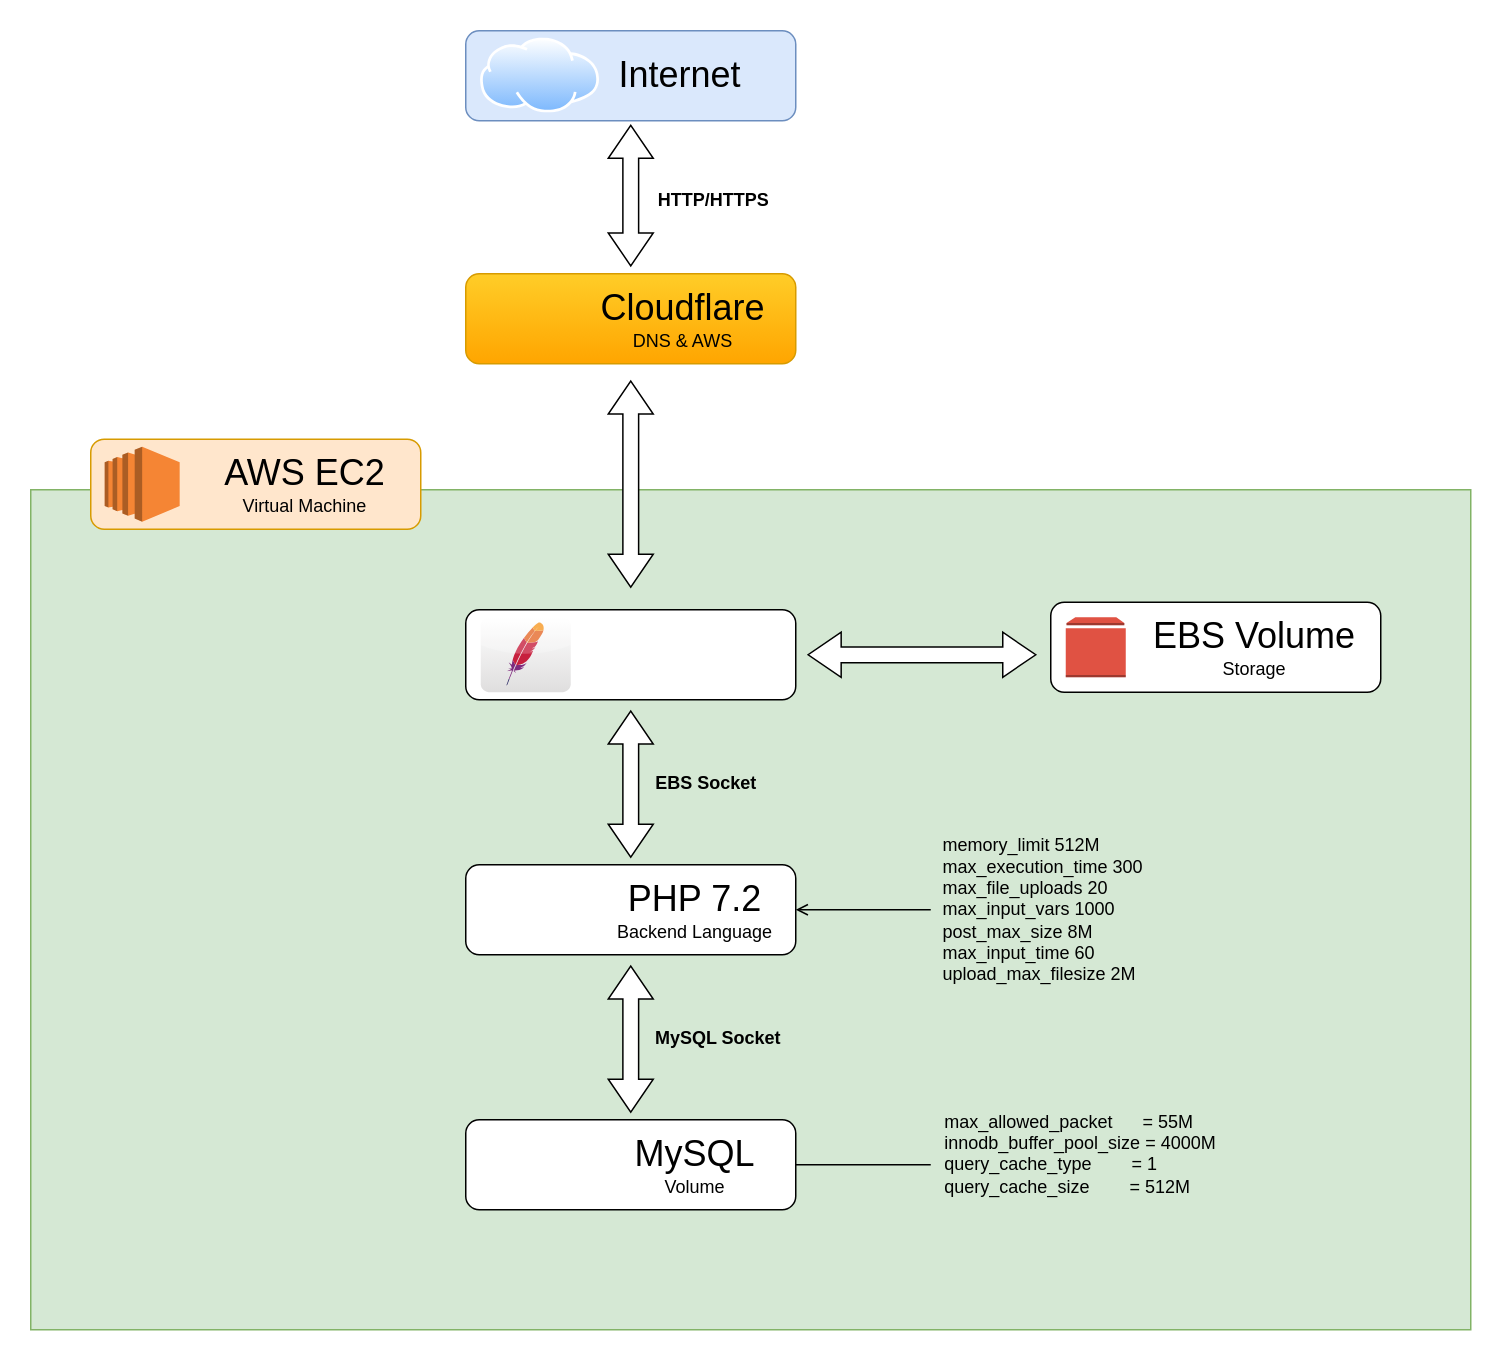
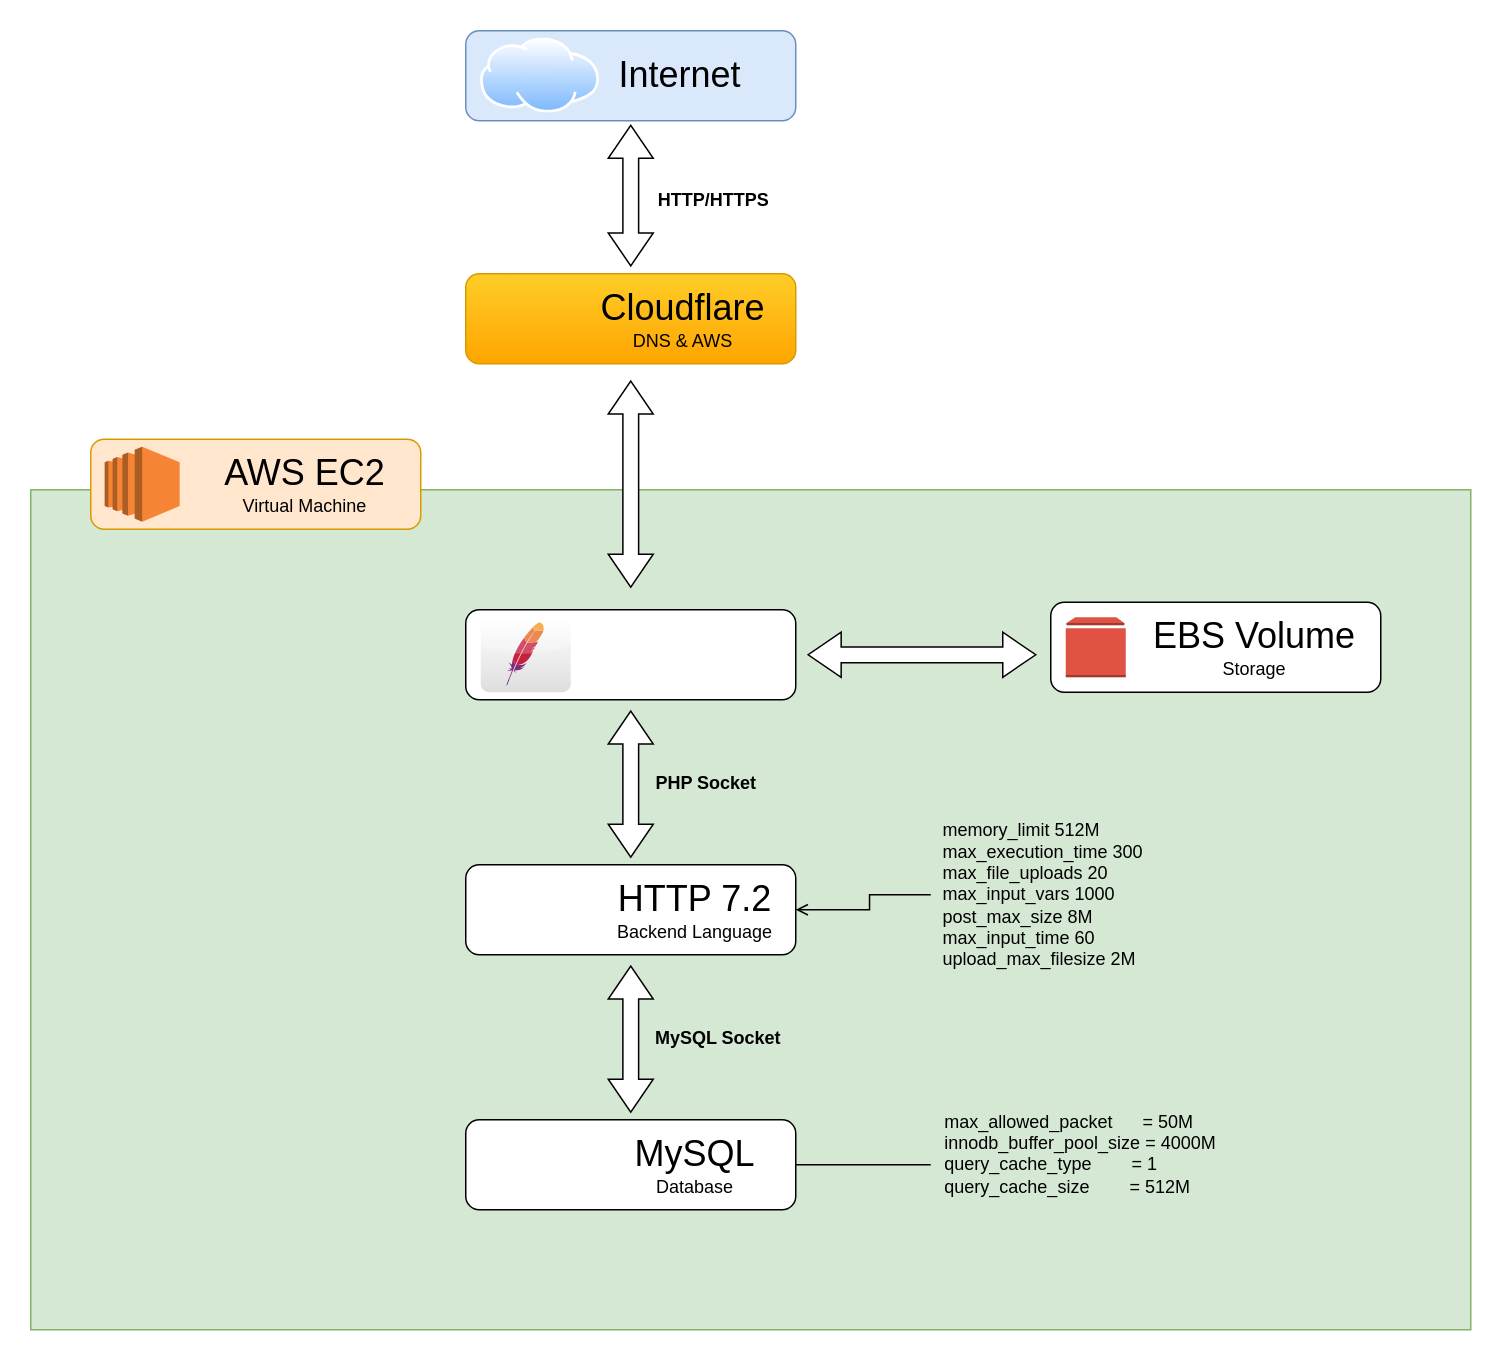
(707, 784) -> (707, 784)
(695, 910) -> (695, 910)
(1043, 910) -> (1043, 895)
(695, 1165) -> (695, 1165)
(1081, 1165) -> (1081, 1165)
